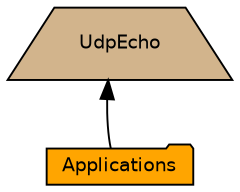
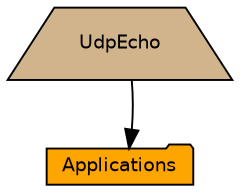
(108, 124) -> (133, 105)
